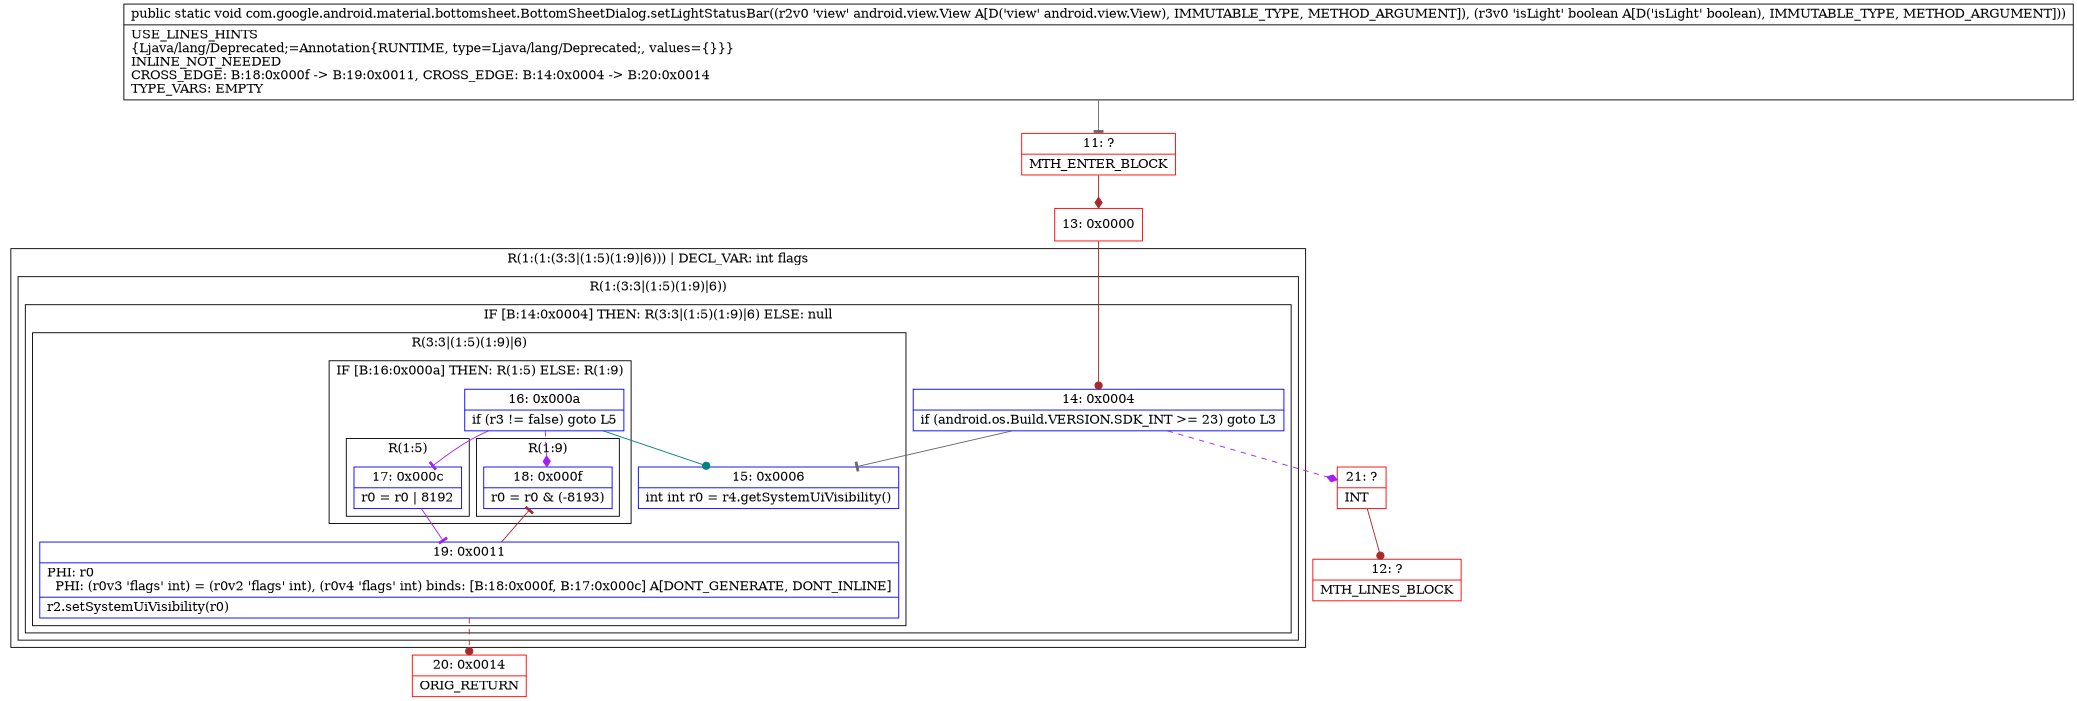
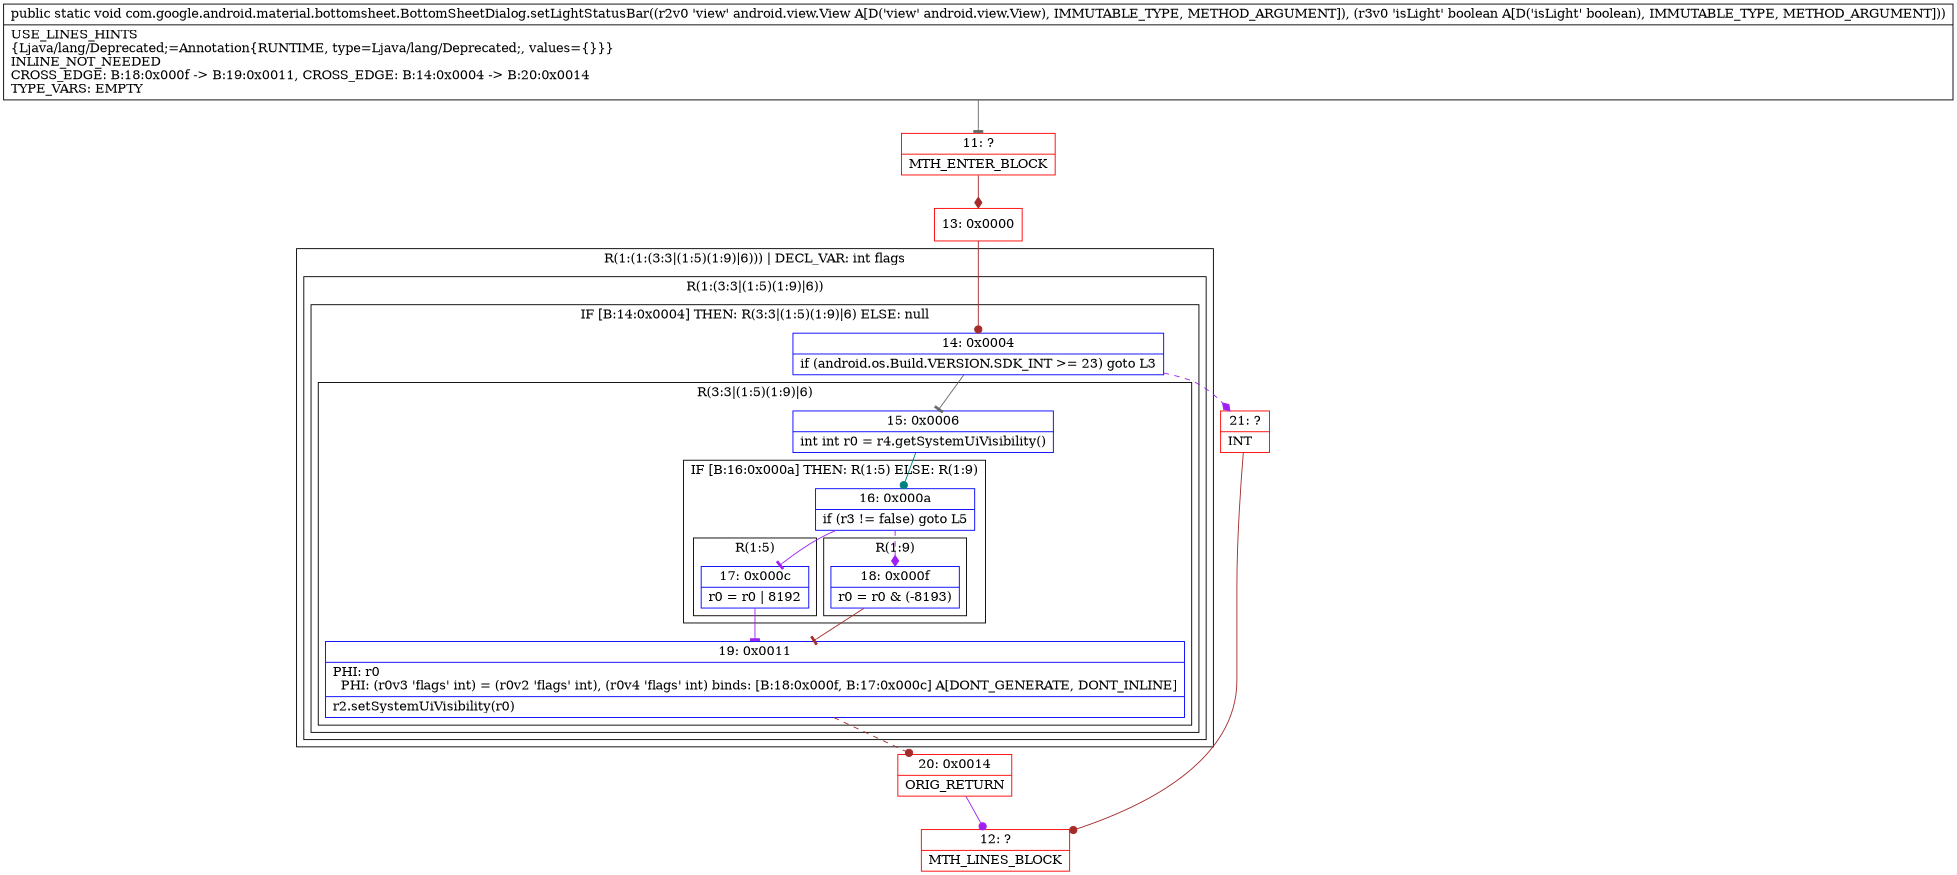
(653, 448) -> (910, 467)
(513, 529) -> (832, 629)
none -> (973, 810)
